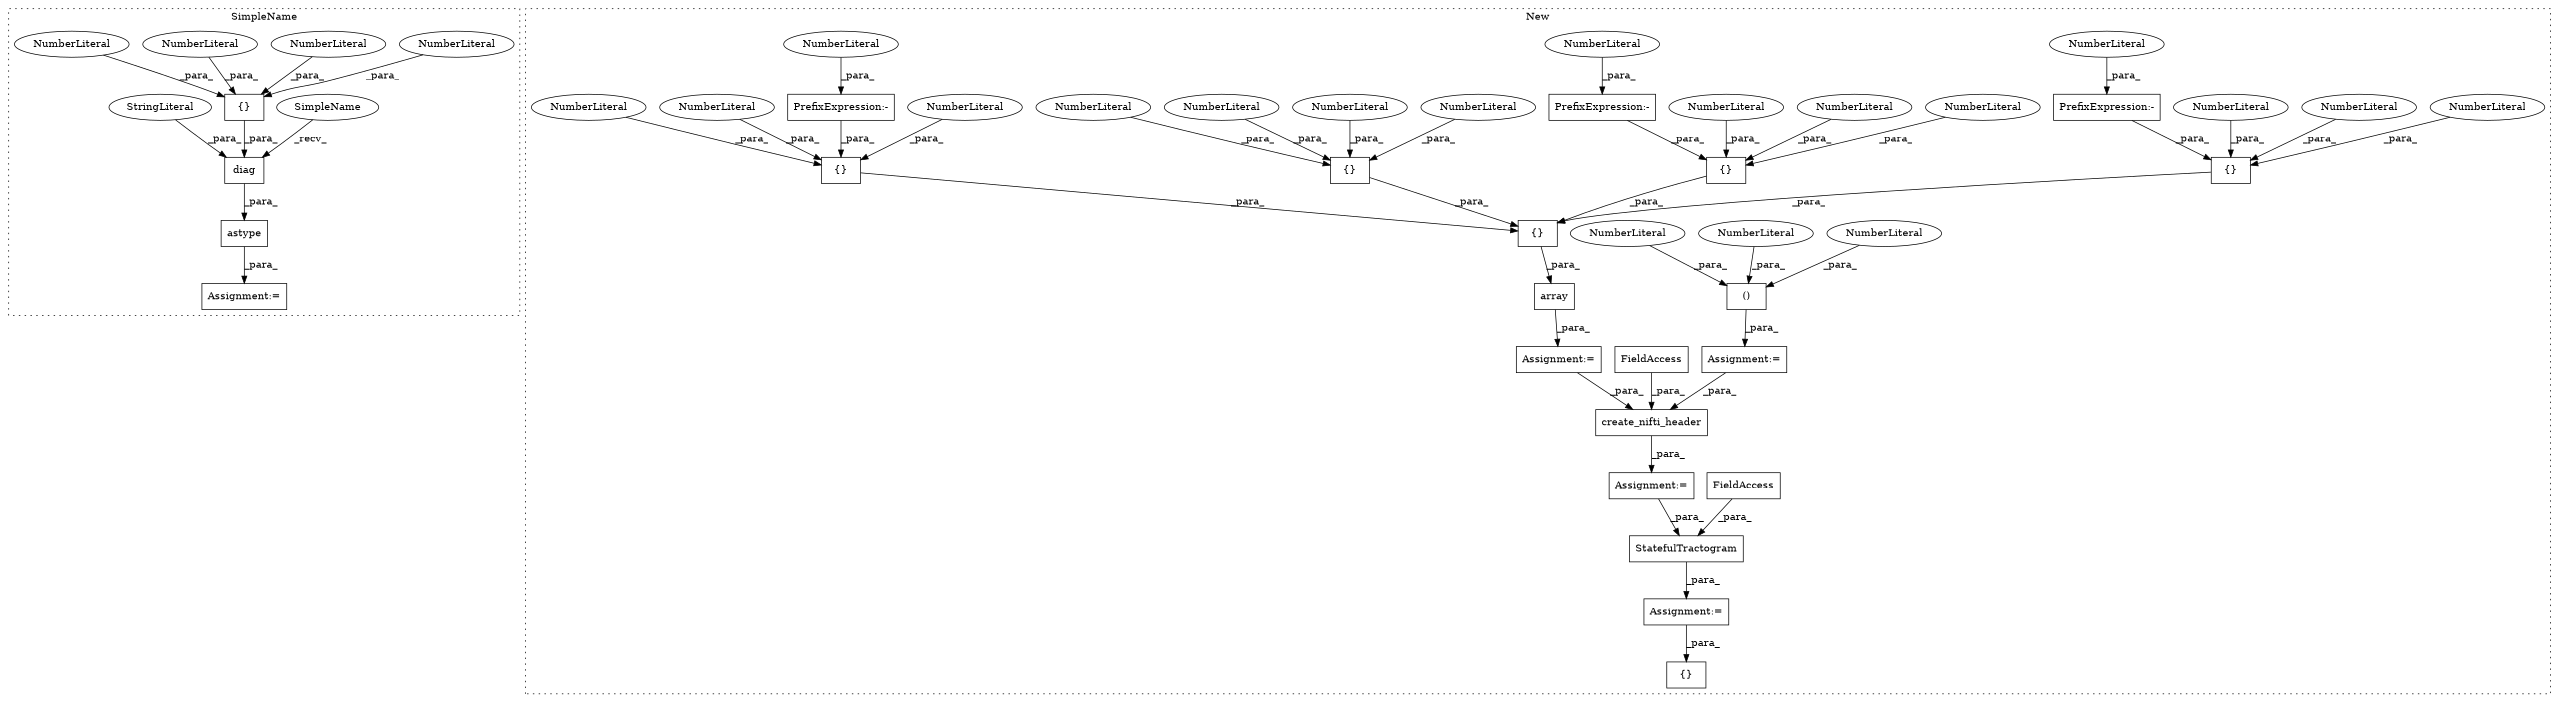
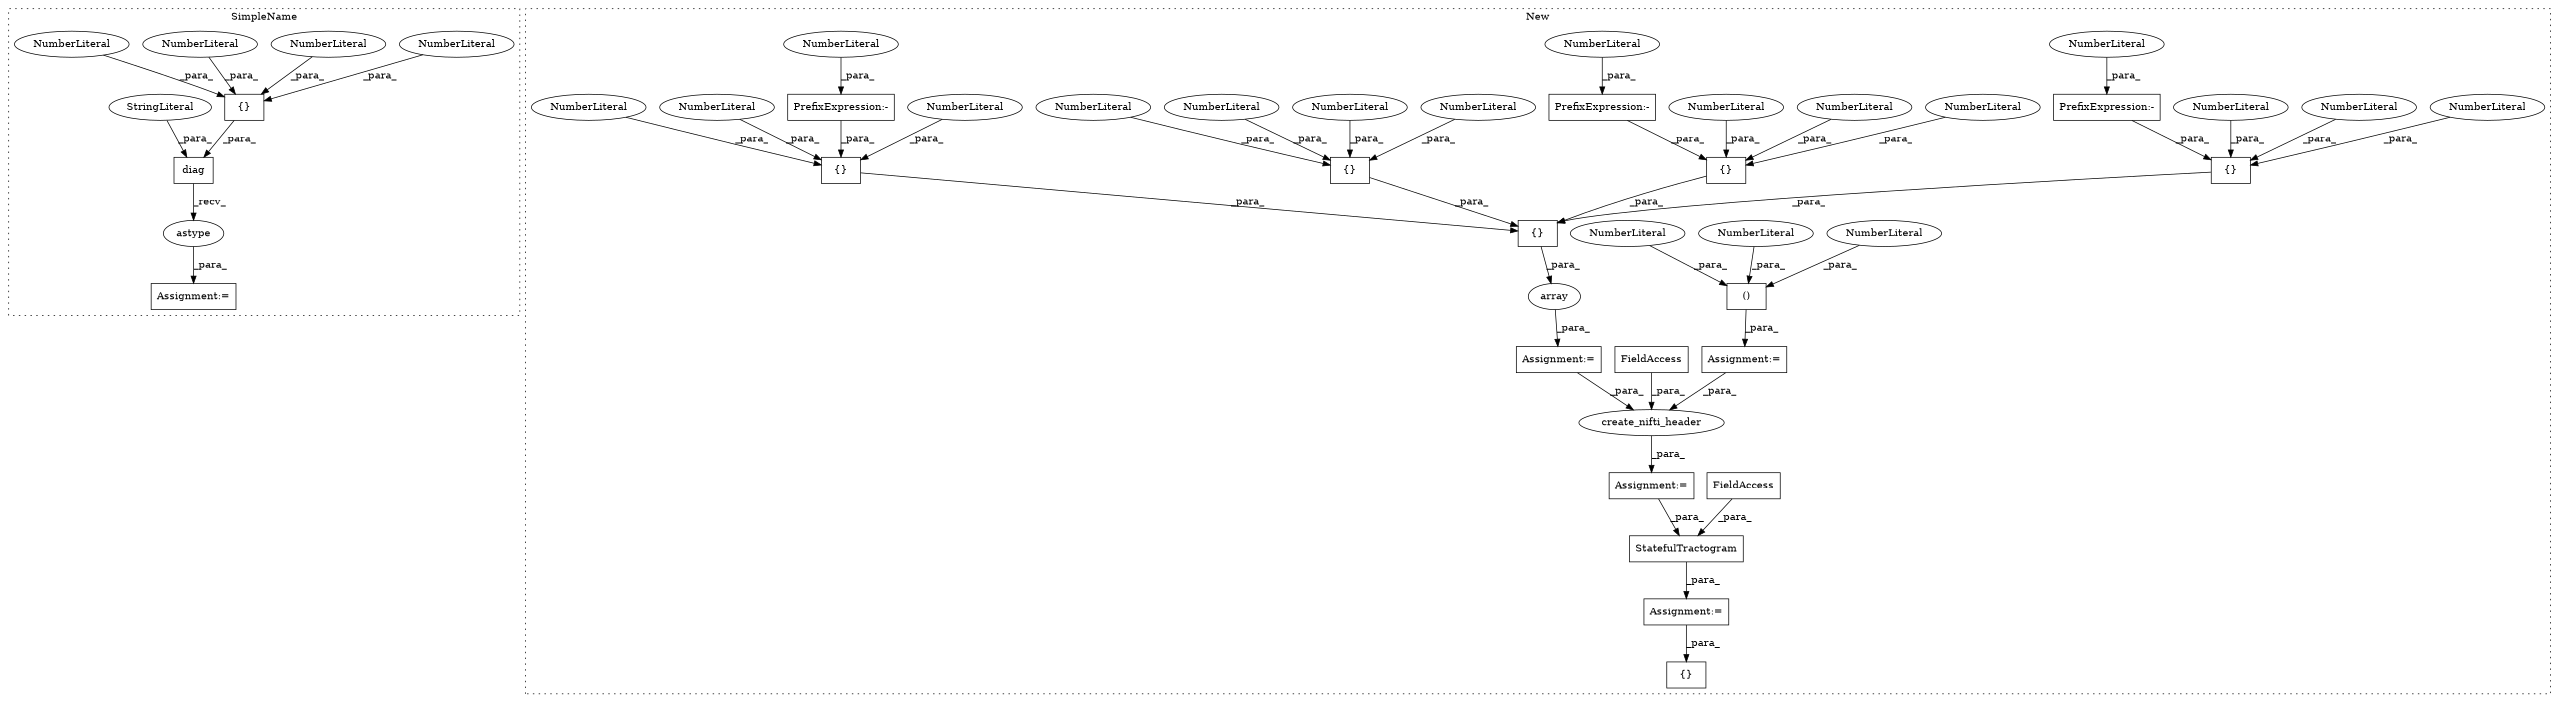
(328, 107) -> none
(261, 202) -> (210, 202)
(244, 233) -> (194, 233)
(1554, 297) -> (1554, 297)
(1652, 423) -> (1652, 423)
